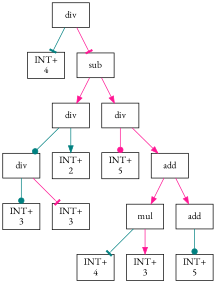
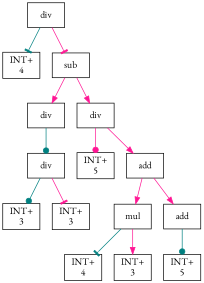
(71, 166) -> none
